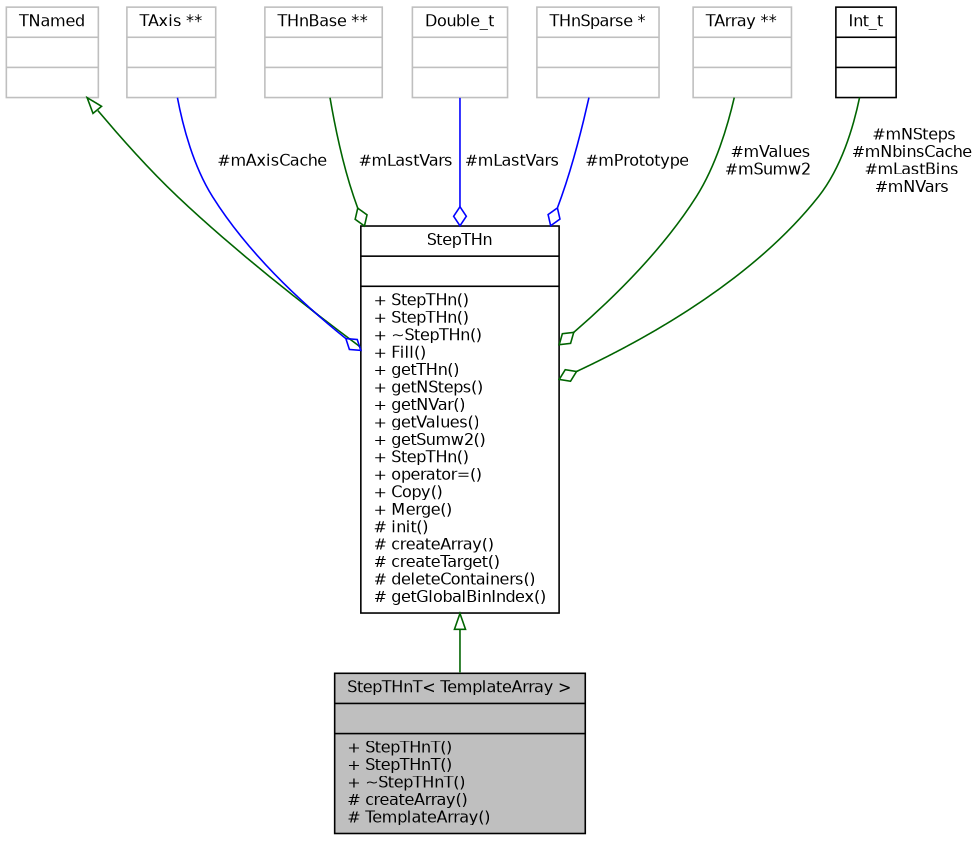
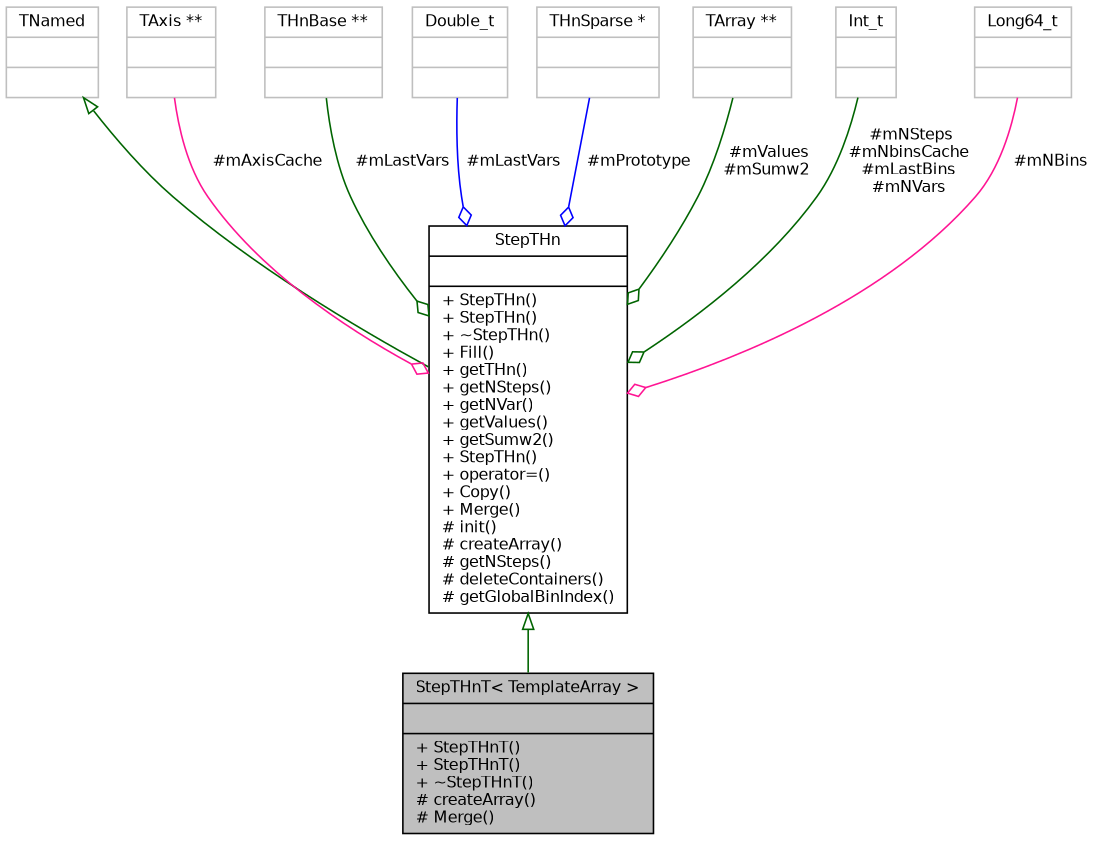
(866, 52) -> (866, 52)
none -> (1023, 52)
(239, 233) -> (241, 237)
(437, 562) -> (497, 562)
(420, 818) -> (455, 818)
